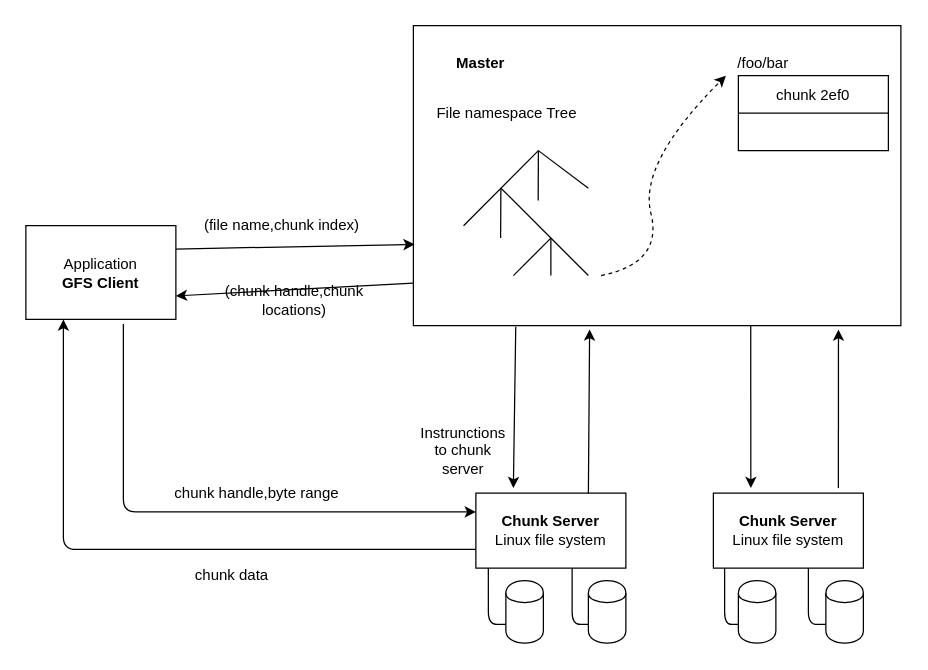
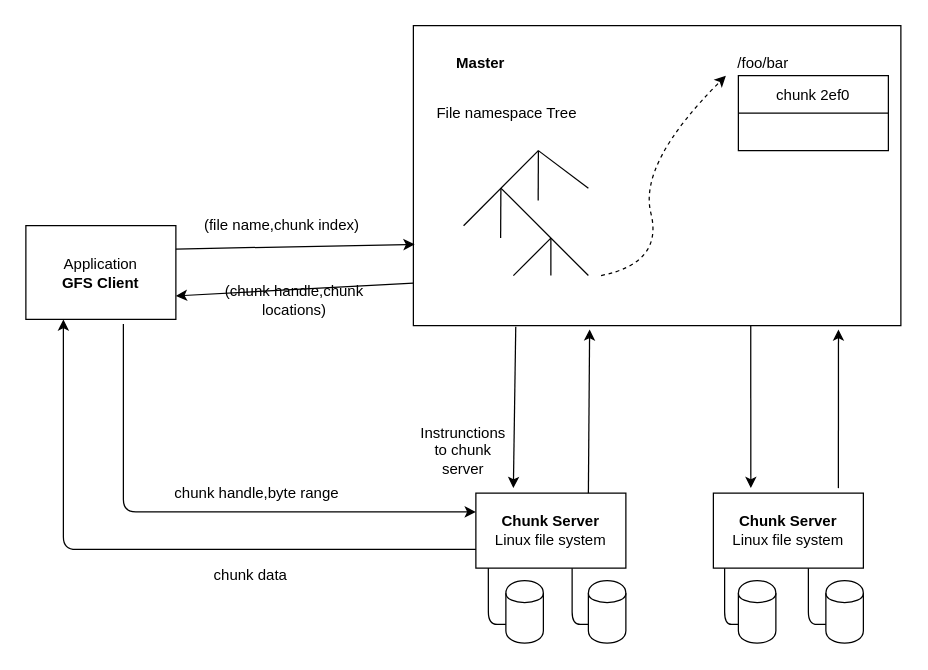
(232, 576) -> (251, 576)
